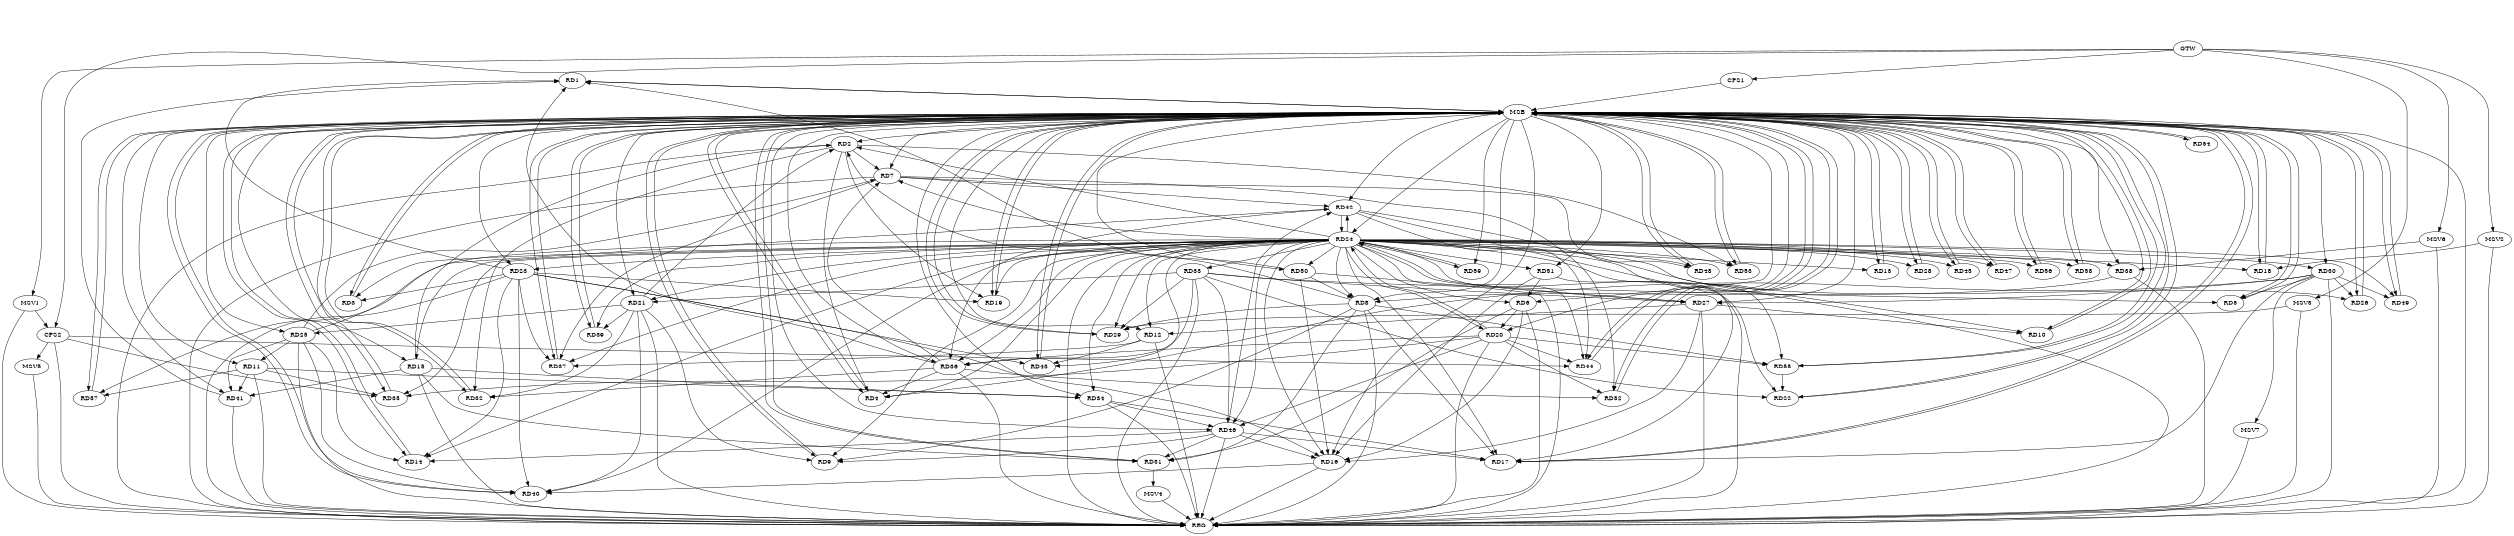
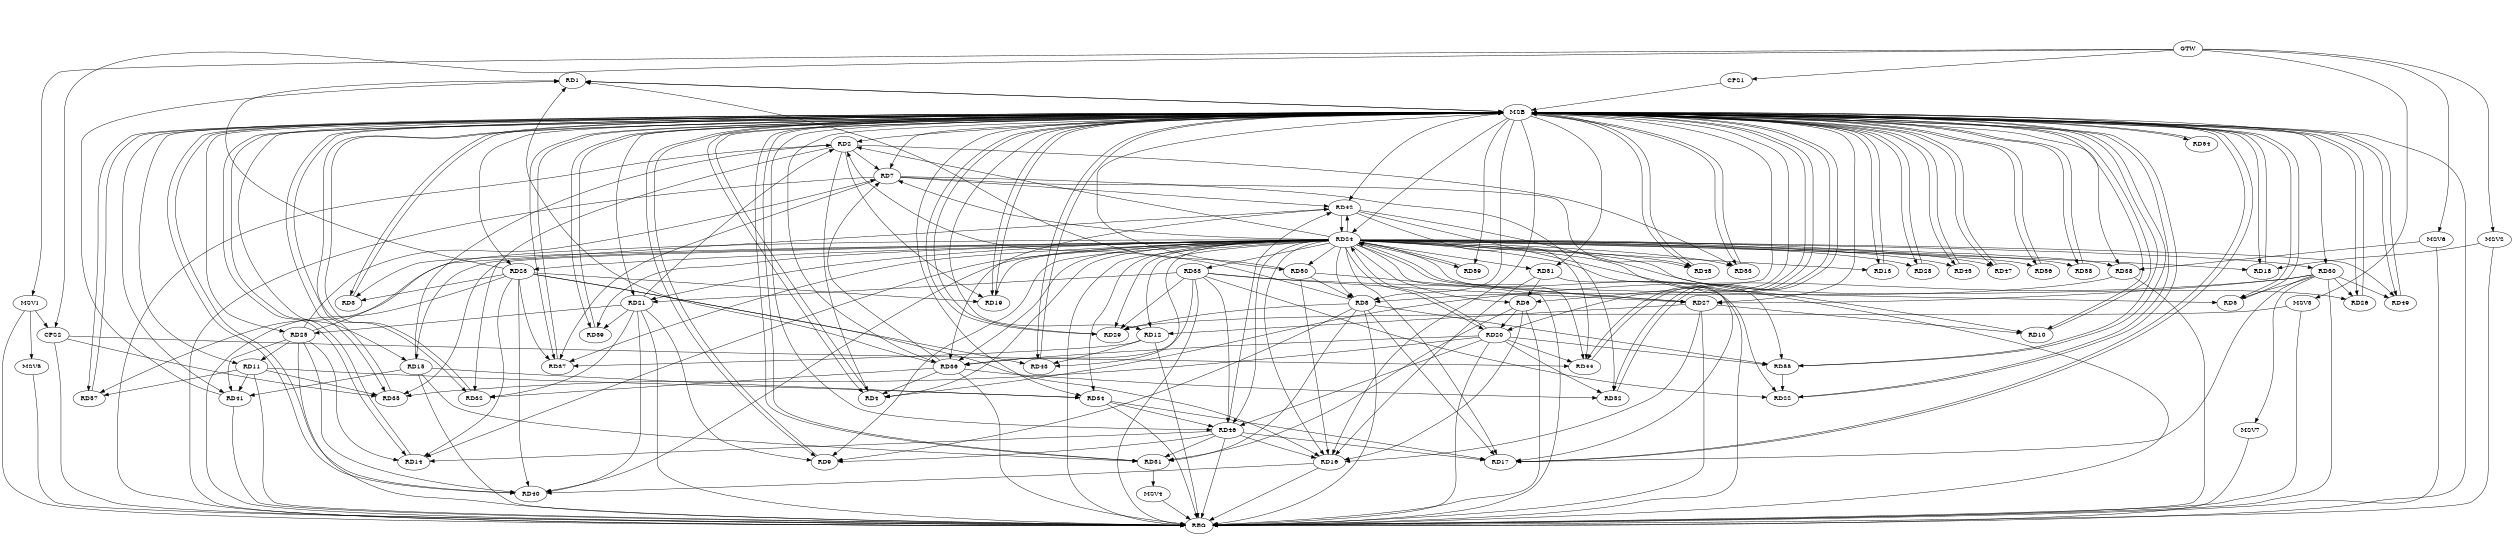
(44, 349) -> (31, 333)
